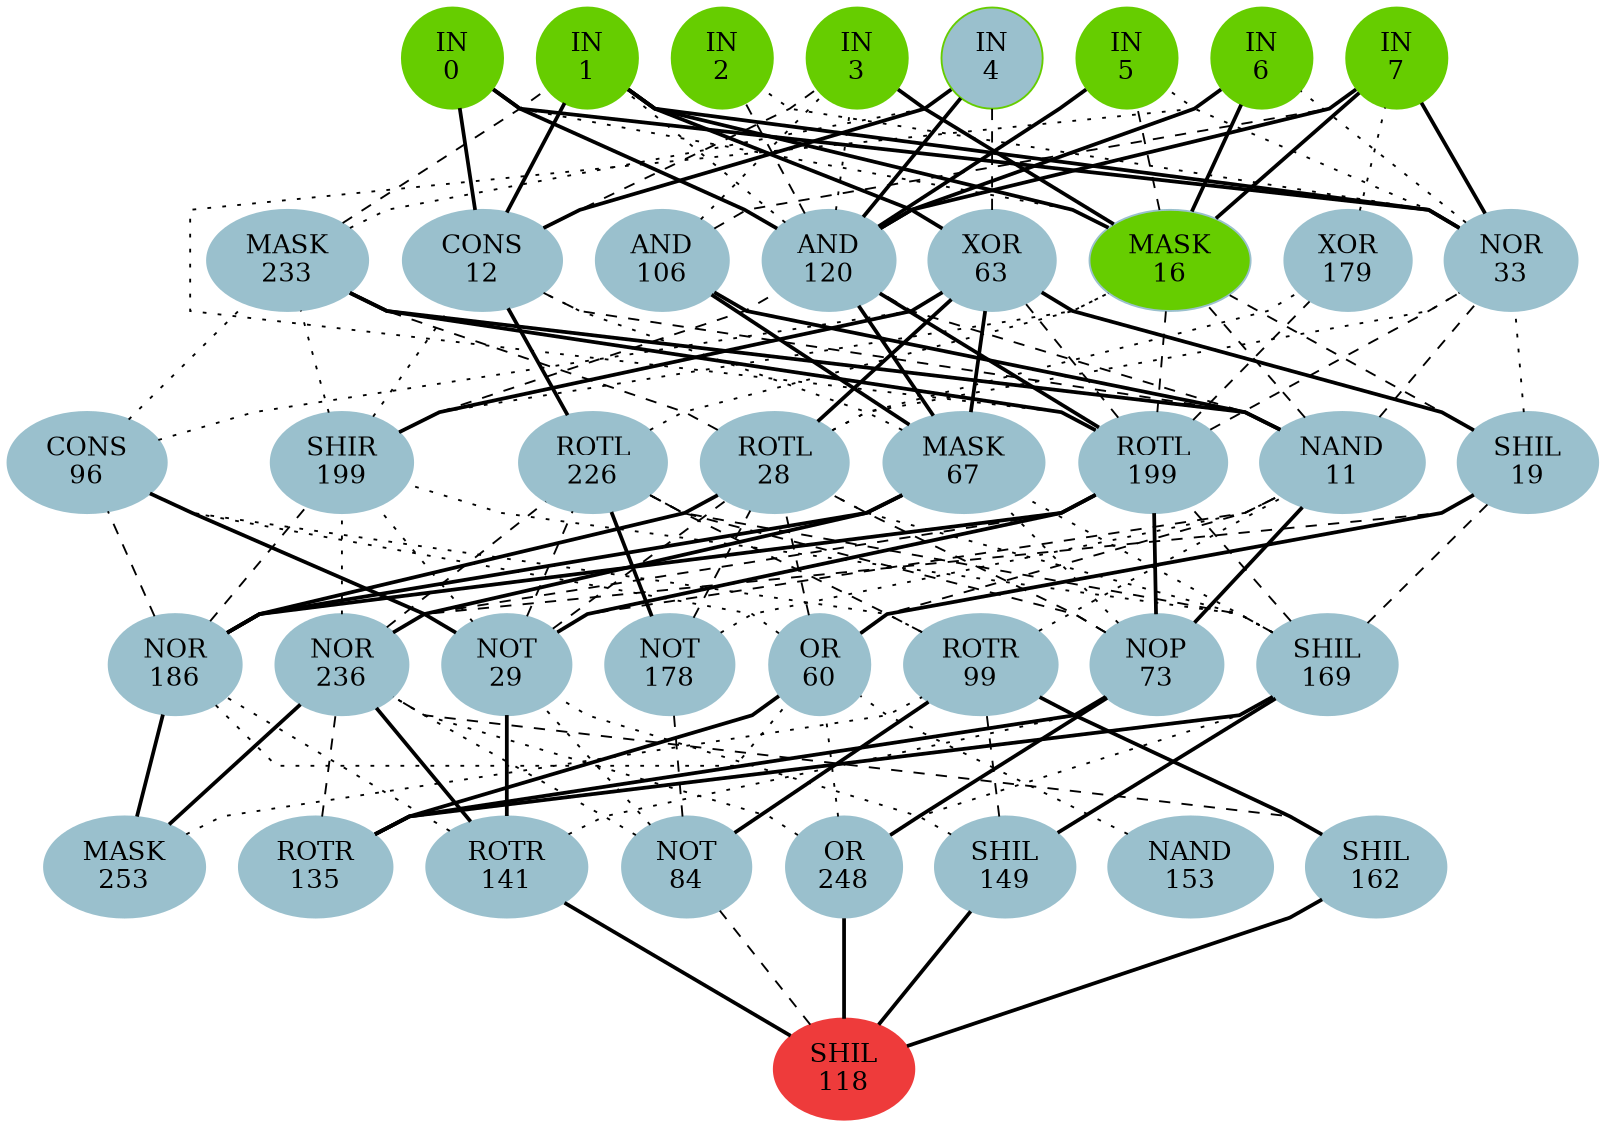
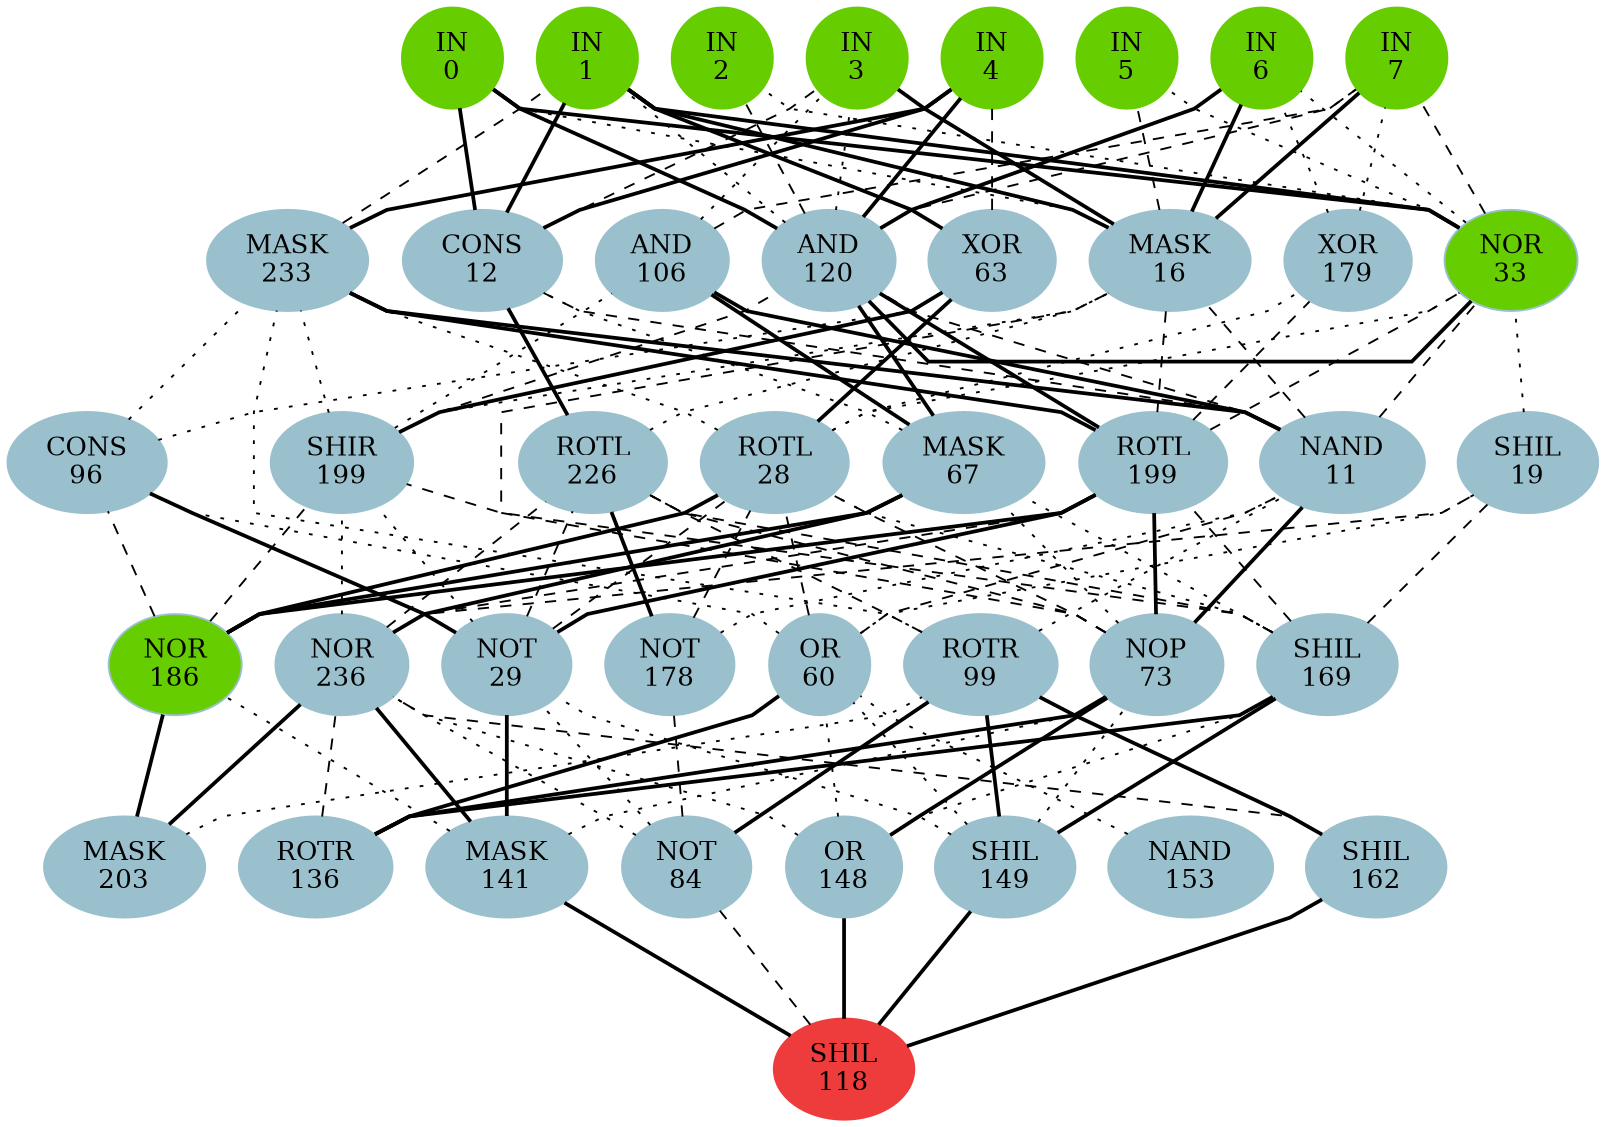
(992, 58) -> (992, 58)
(1453, 158) -> (1453, 158)
(983, 159) -> (1219, 362)
(652, 160) -> (606, 169)
(1022, 183) -> (1022, 183)
(203, 209) -> (1311, 172)
(1170, 260) -> (1170, 260)
(1511, 260) -> (1511, 260)
(1058, 344) -> none
(534, 361) -> (497, 348)
(412, 362) -> (449, 394)
(978, 362) -> none
(1358, 366) -> (501, 495)
(1279, 368) -> none
(1198, 557) -> (1198, 557)
(840, 559) -> (840, 559)
(536, 563) -> (467, 547)
(918, 563) -> none
(175, 665) -> (175, 665)
none -> (1094, 748)
(504, 766) -> (933, 788)
(993, 766) -> (993, 766)
(125, 867) -> (125, 867)
(316, 867) -> (316, 867)
(507, 867) -> (507, 867)
(844, 867) -> (844, 867)
